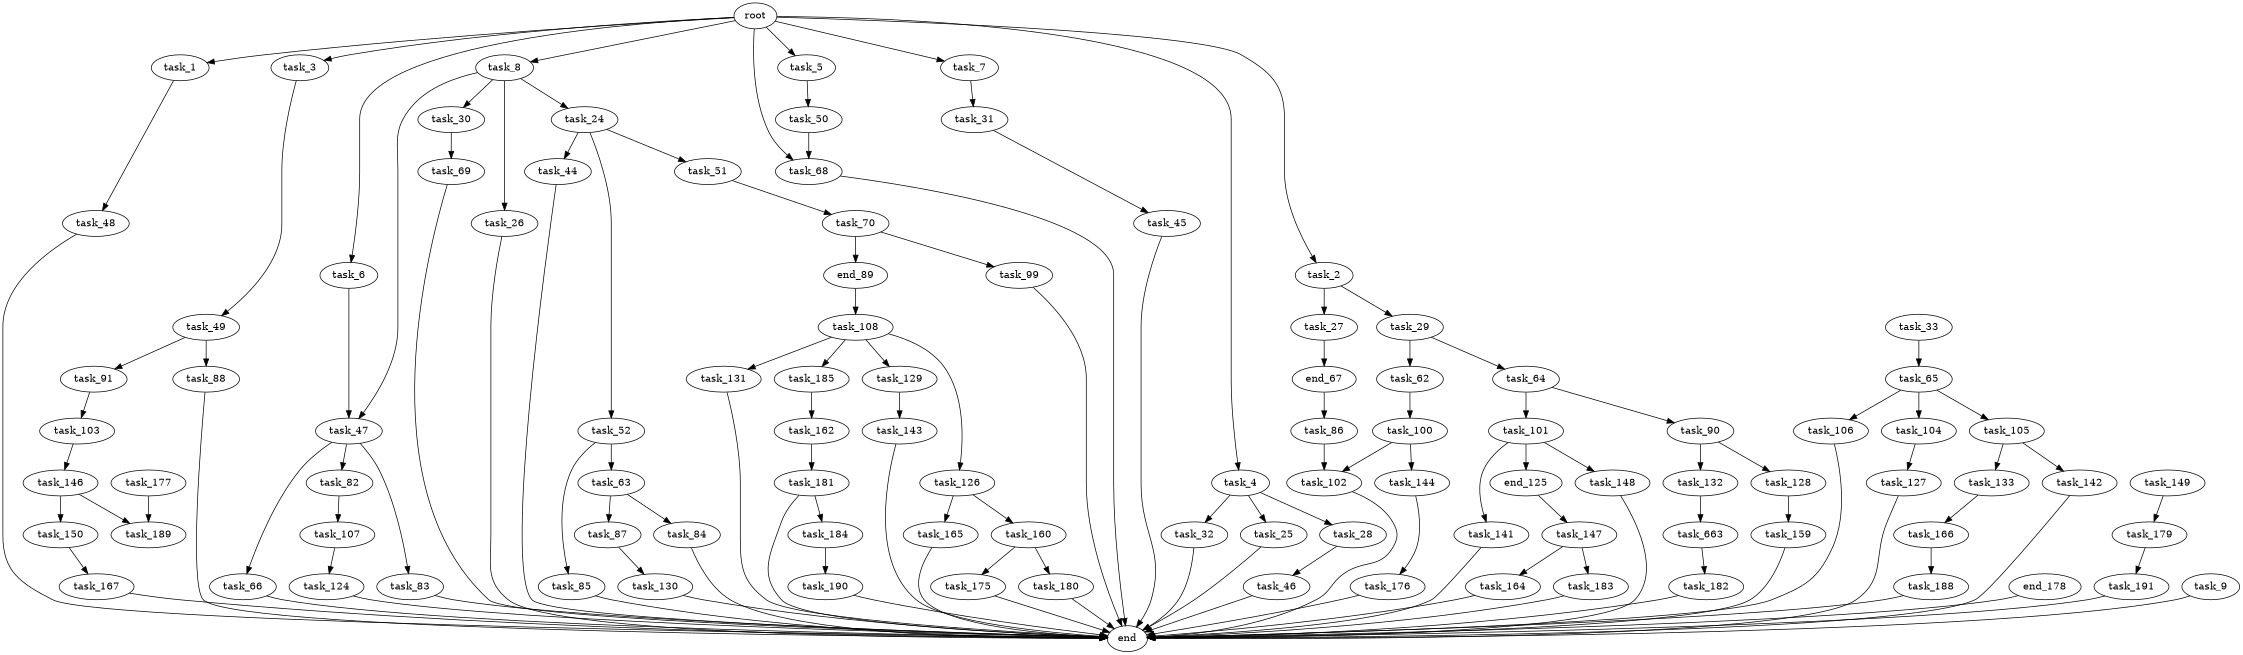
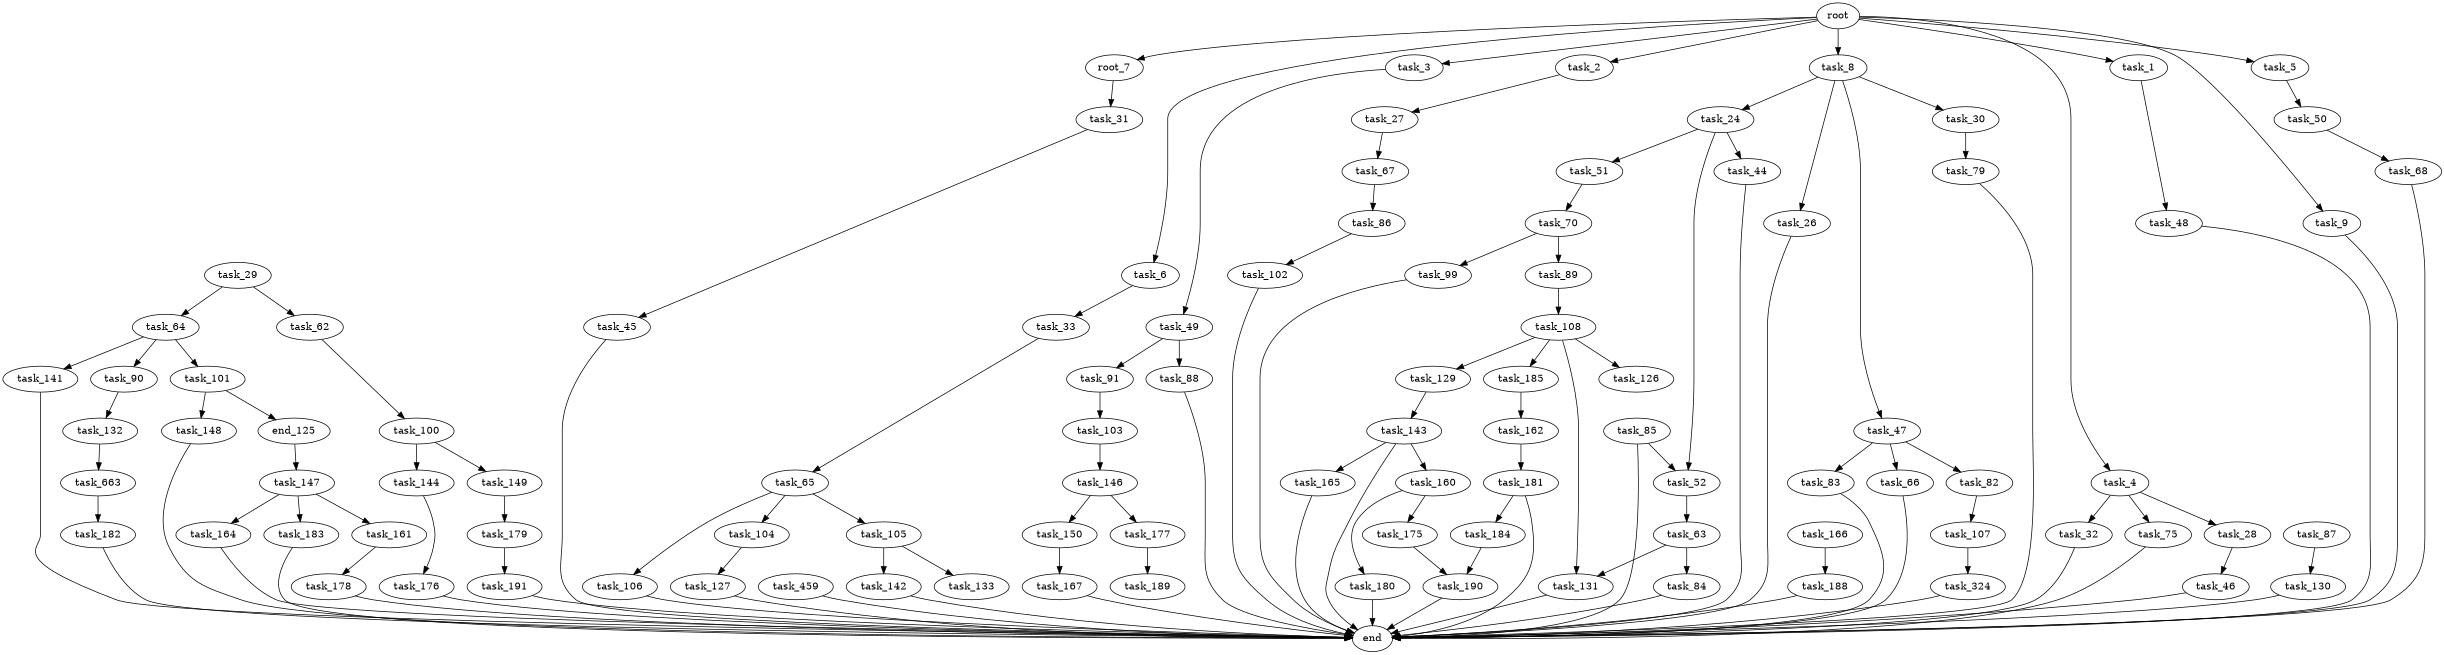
(970, 68) -> (1114, 68)
(758, 96) -> (2096, 35)
(451, 172) -> (1966, 172)
(856, 275) -> (1558, 275)
(1363, 299) -> none
(349, 350) -> (1107, 299)
(1324, 379) -> (1375, 172)
(1370, 455) -> (457, 455)
(1482, 474) -> (107, 352)
(1788, 483) -> none
(563, 500) -> (1659, 454)
(610, 505) -> (1638, 558)
(950, 505) -> (1364, 455)
(101, 507) -> (1121, 506)
(990, 507) -> (1417, 454)
(1964, 507) -> none
none -> (389, 535)
(1274, 535) -> (2158, 535)
(1788, 535) -> (796, 587)
(327, 587) -> (1968, 587)
(2045, 587) -> (329, 587)
(1049, 613) -> (1427, 558)
